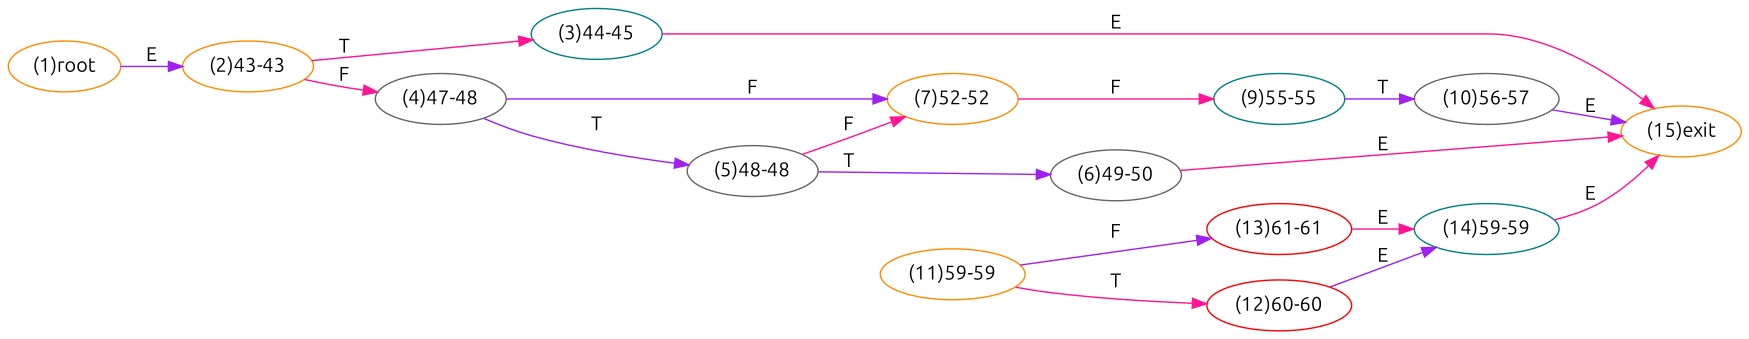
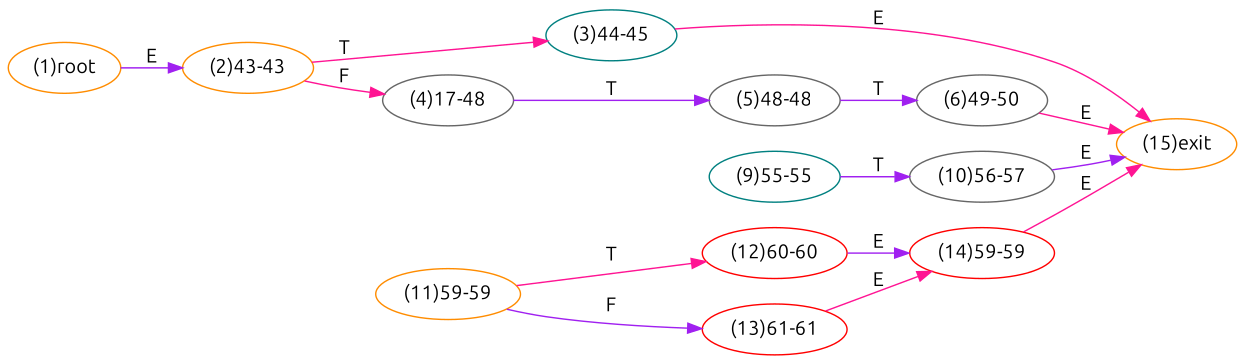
(441, 99) -> (448, 100)
(953, 99) -> none
(1487, 229) -> (982, 253)
